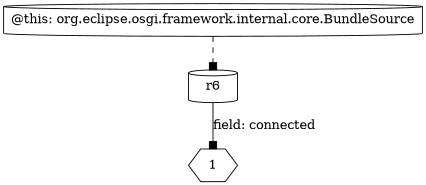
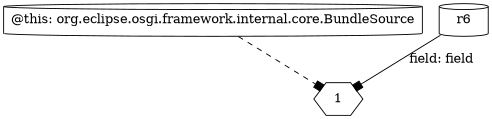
(213, 49) -> (276, 60)
(264, 126) -> (441, 59)
